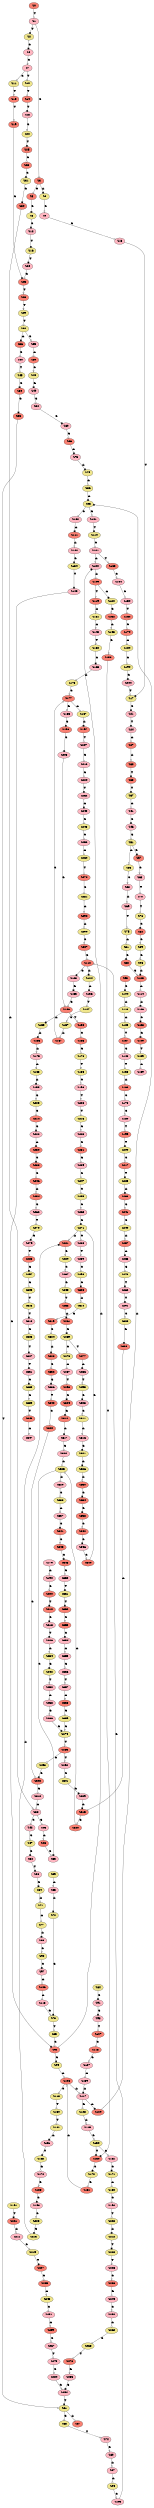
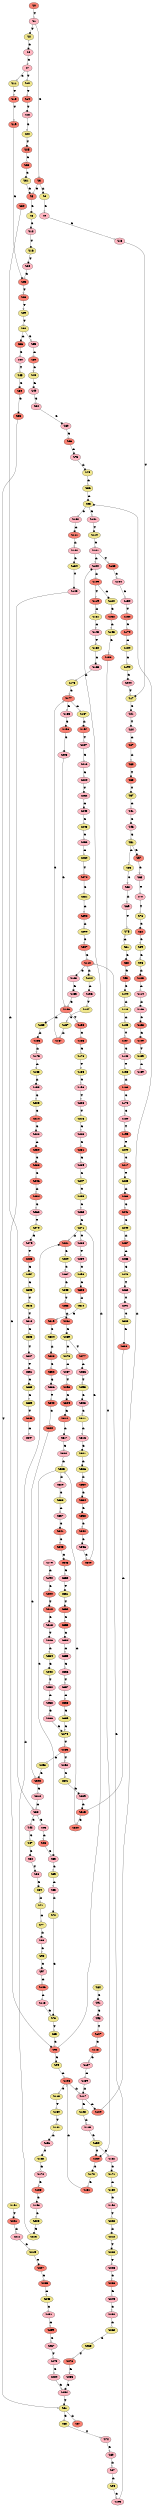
(24, 193) -> (28, 188)
(127, 939) -> (124, 940)
(133, 970) -> (126, 970)
none -> (53, 1866)
